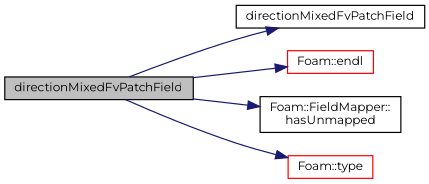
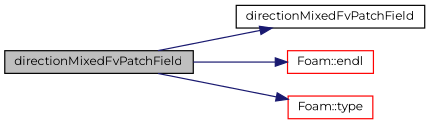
(330, 115) -> none
